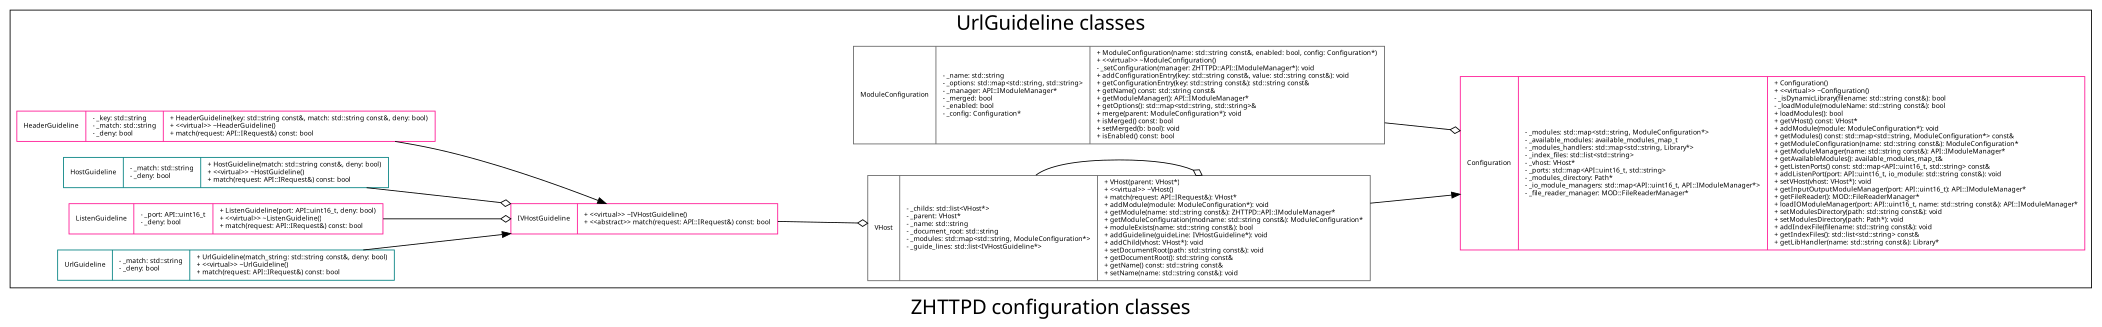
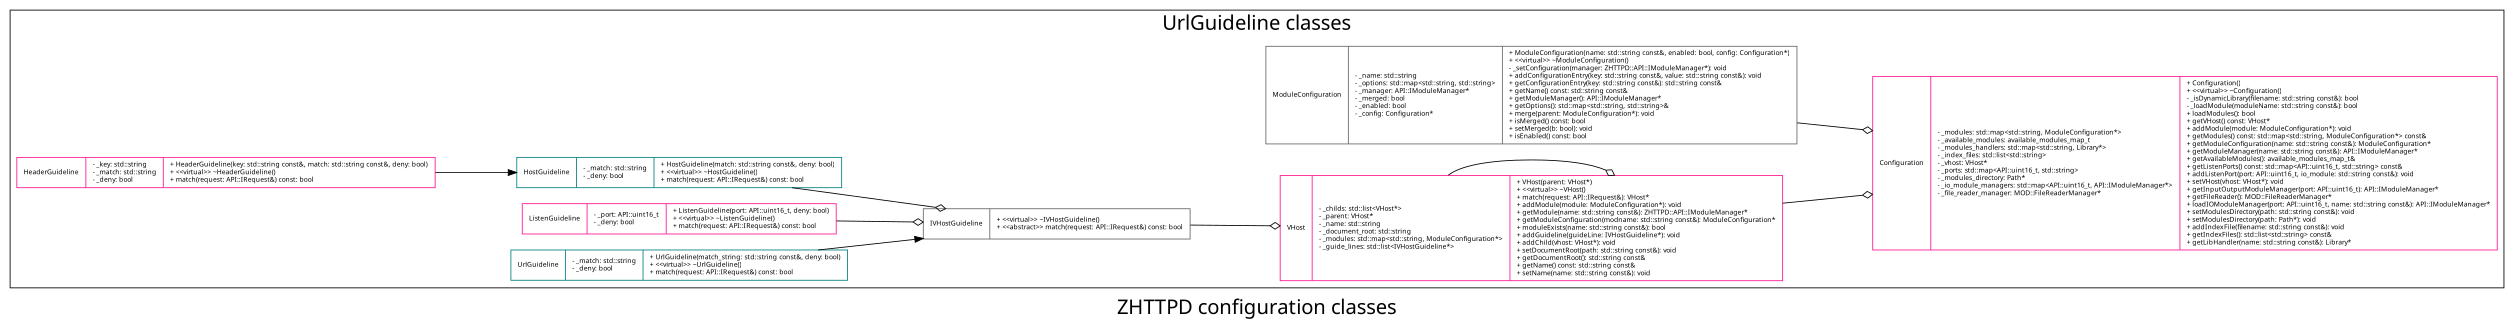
(498, 166) -> (472, 173)
(1411, 199) -> (1822, 199)
(644, 219) -> (1057, 224)
(1119, 228) -> (1531, 228)
